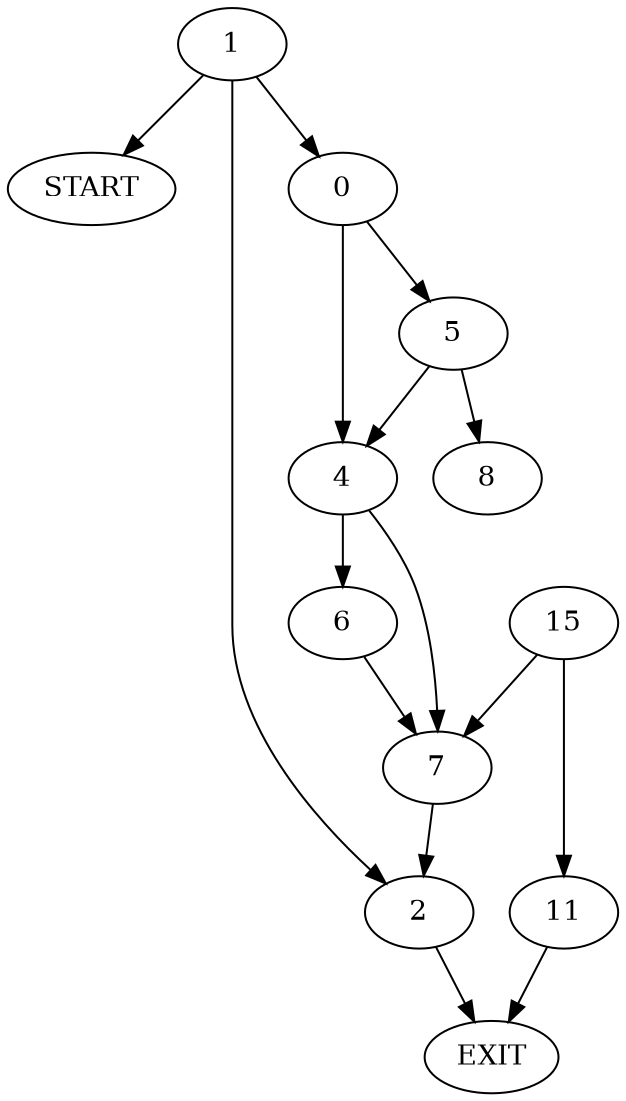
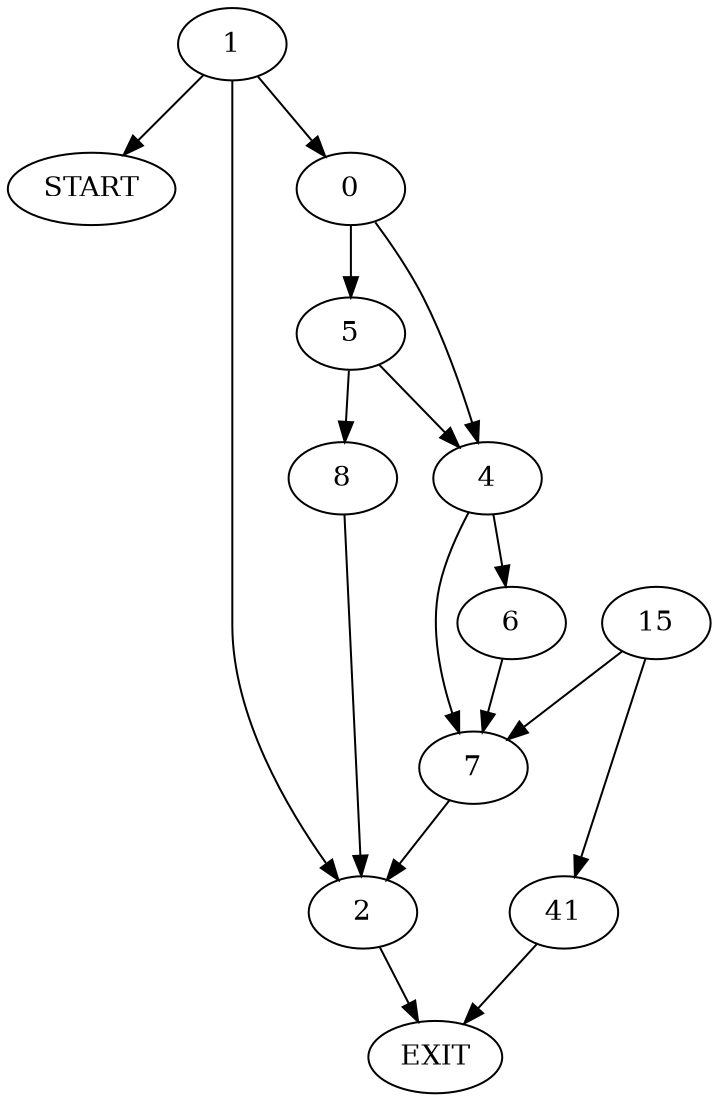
none -> (352, 685)
(564, 912) -> (564, 912)
